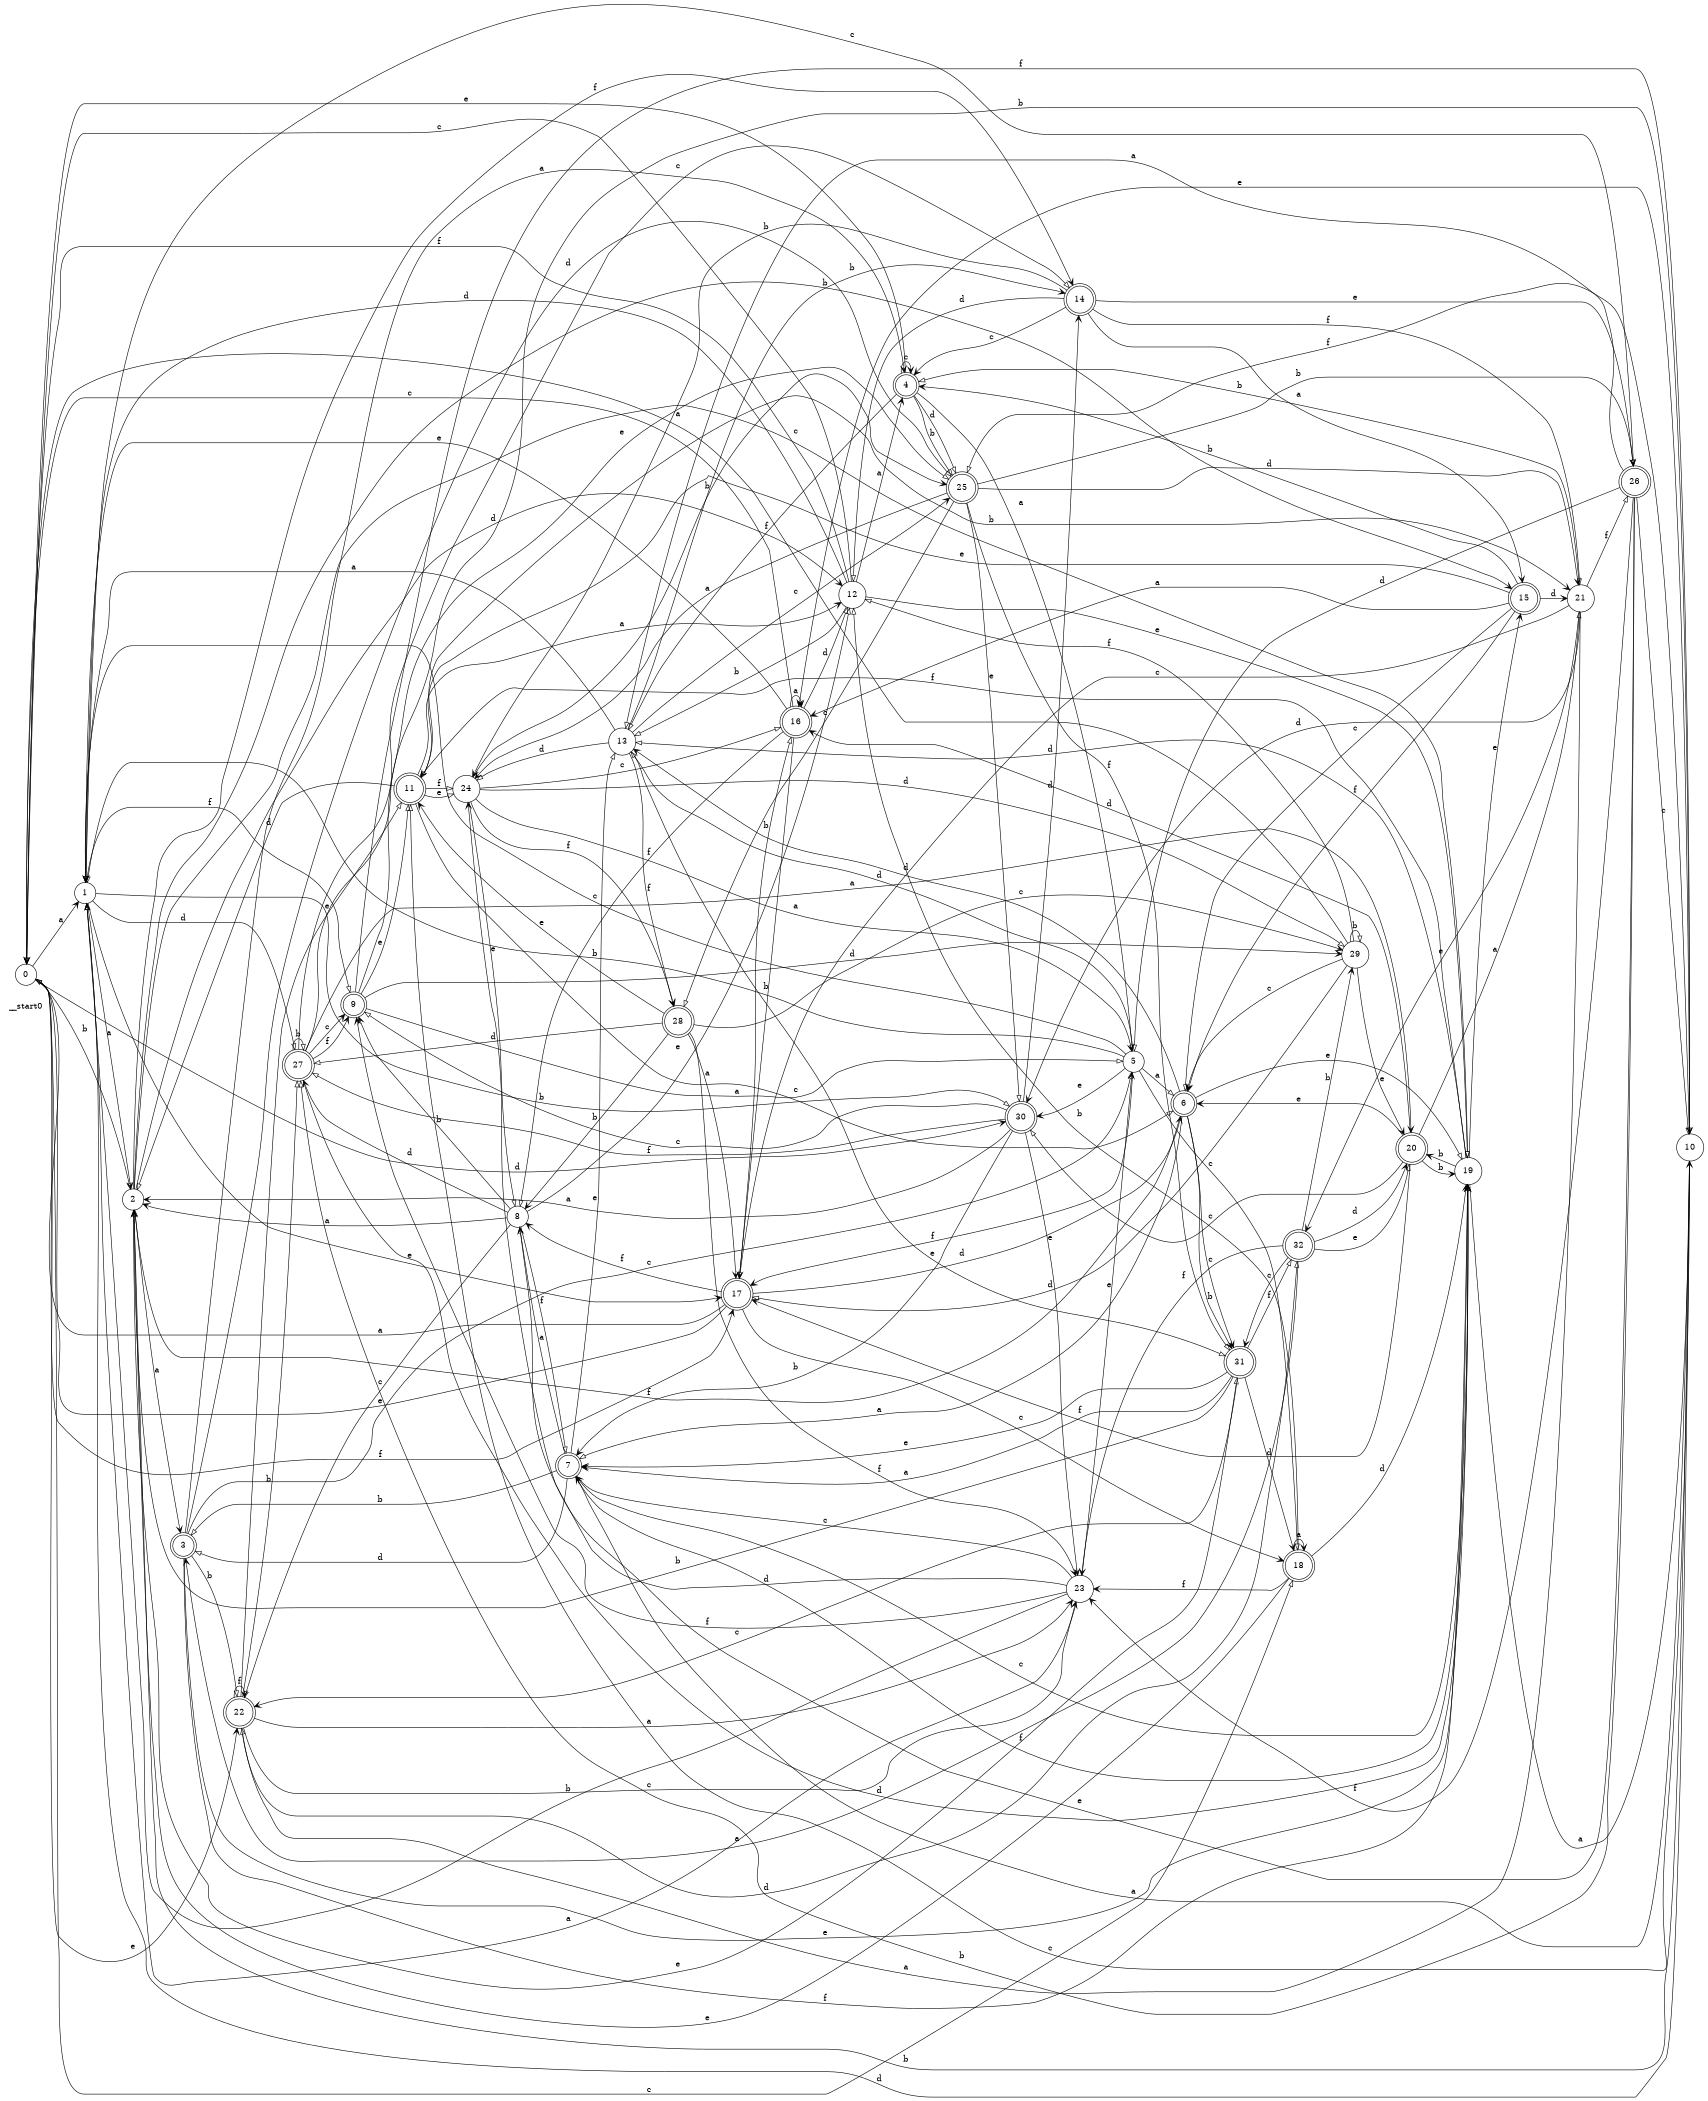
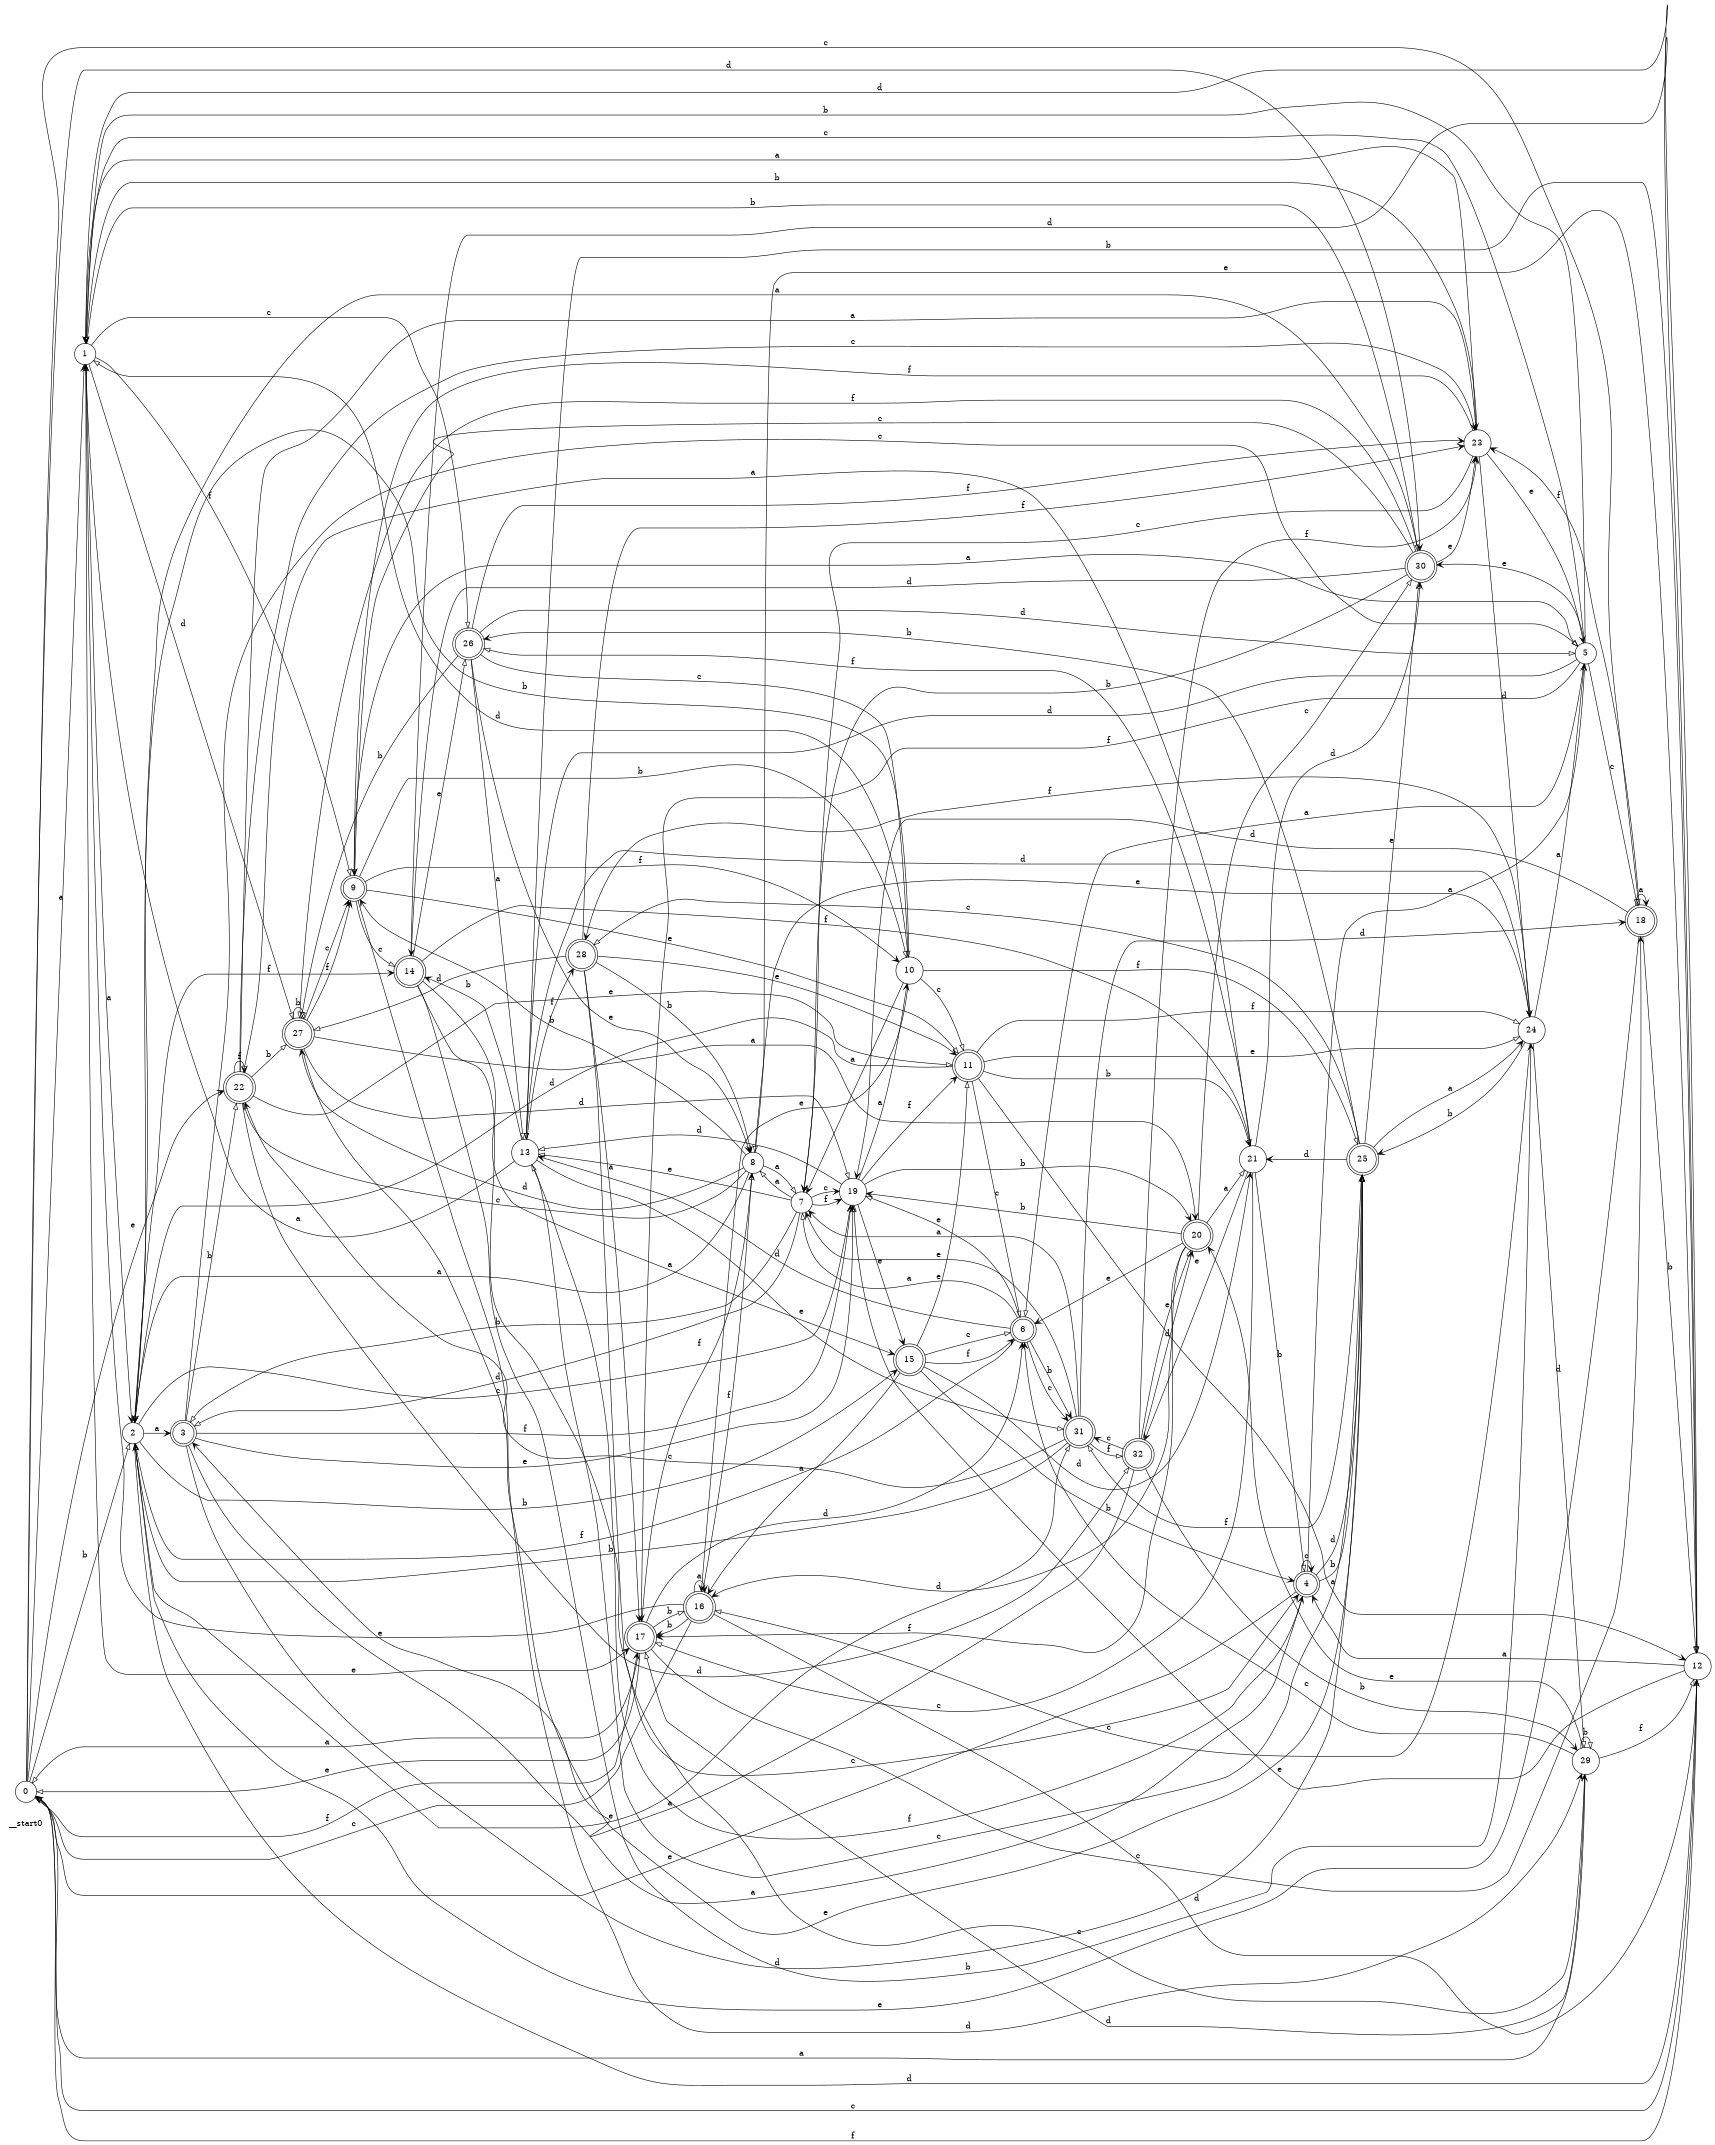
(513, 434) -> (367, 936)
(542, 1301) -> (777, 1167)
(569, 1466) -> (802, 1203)
